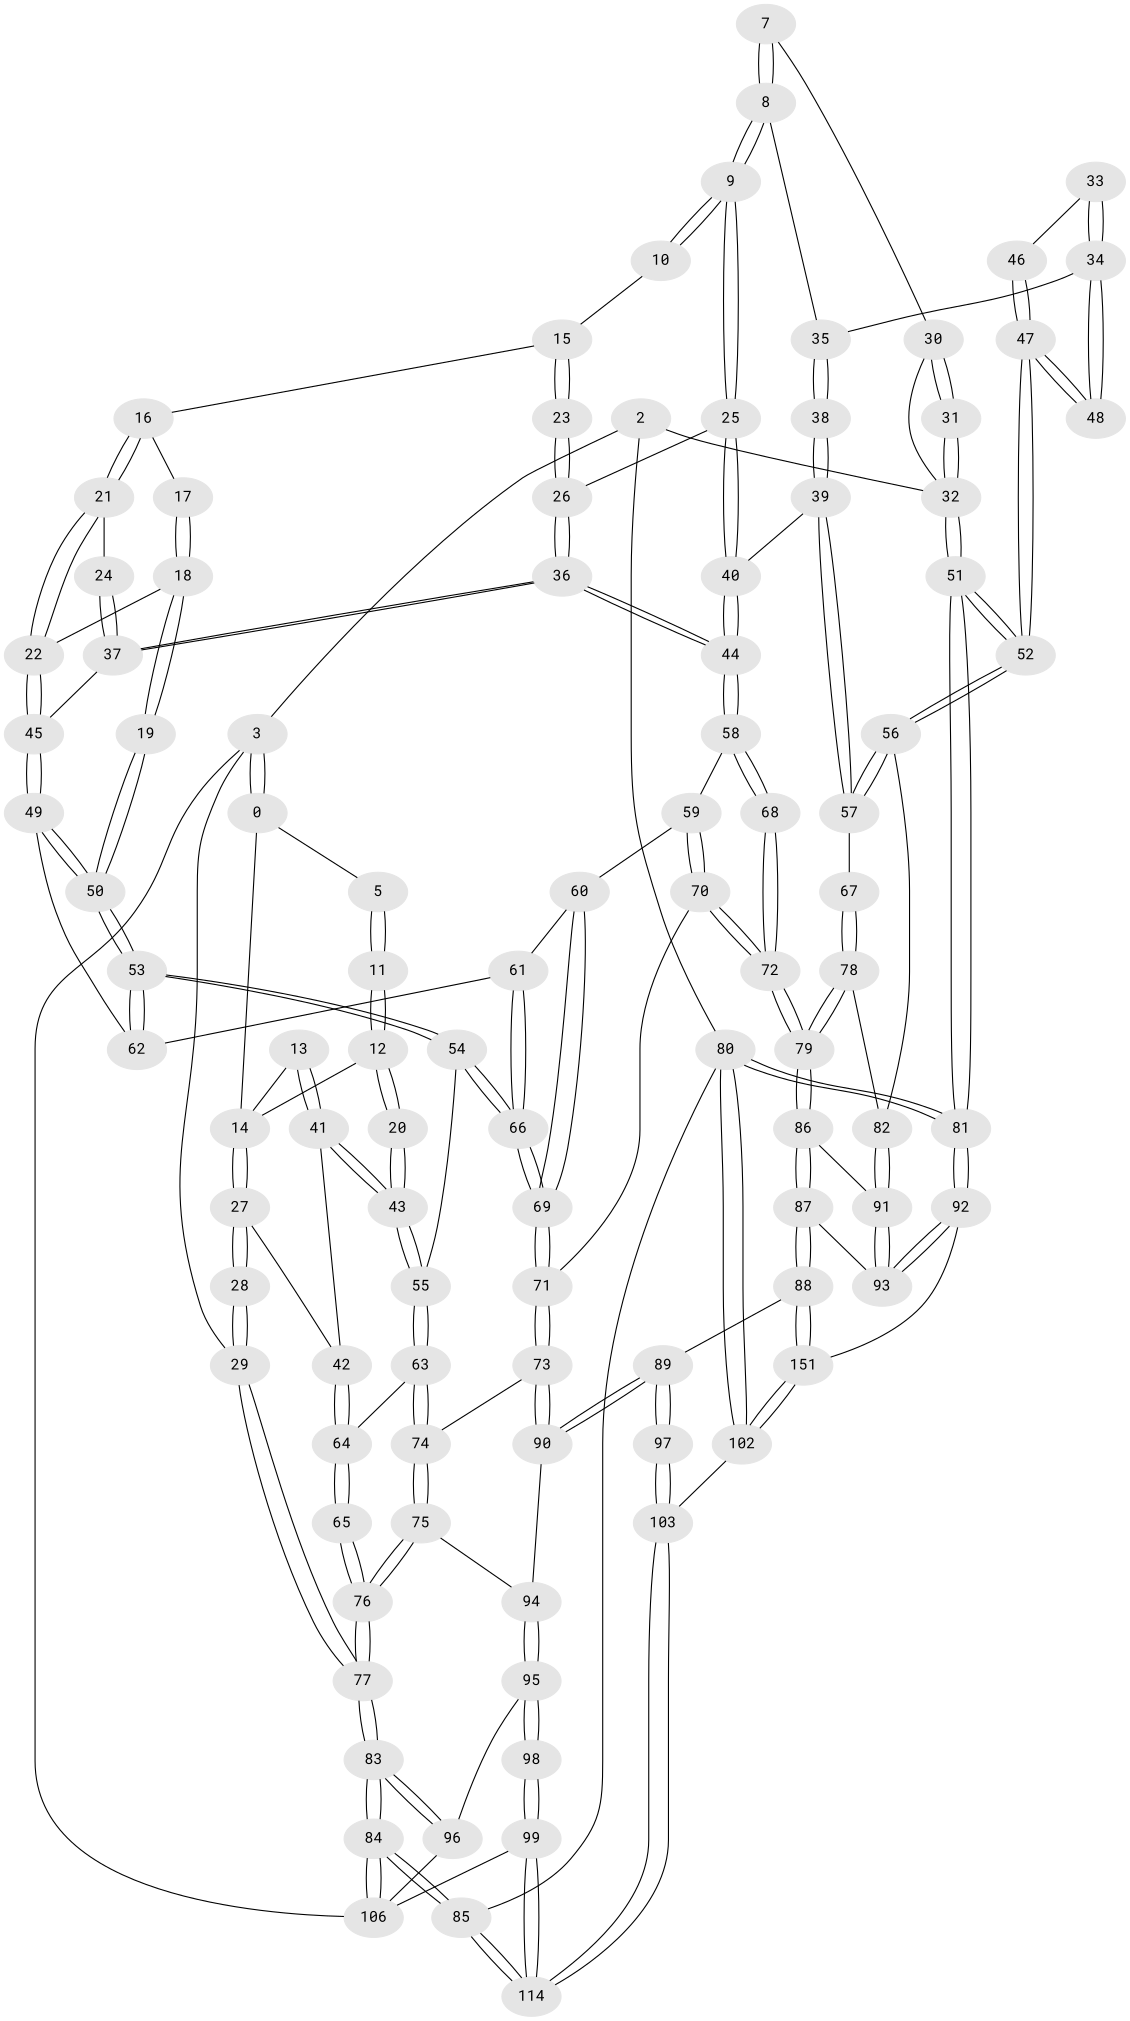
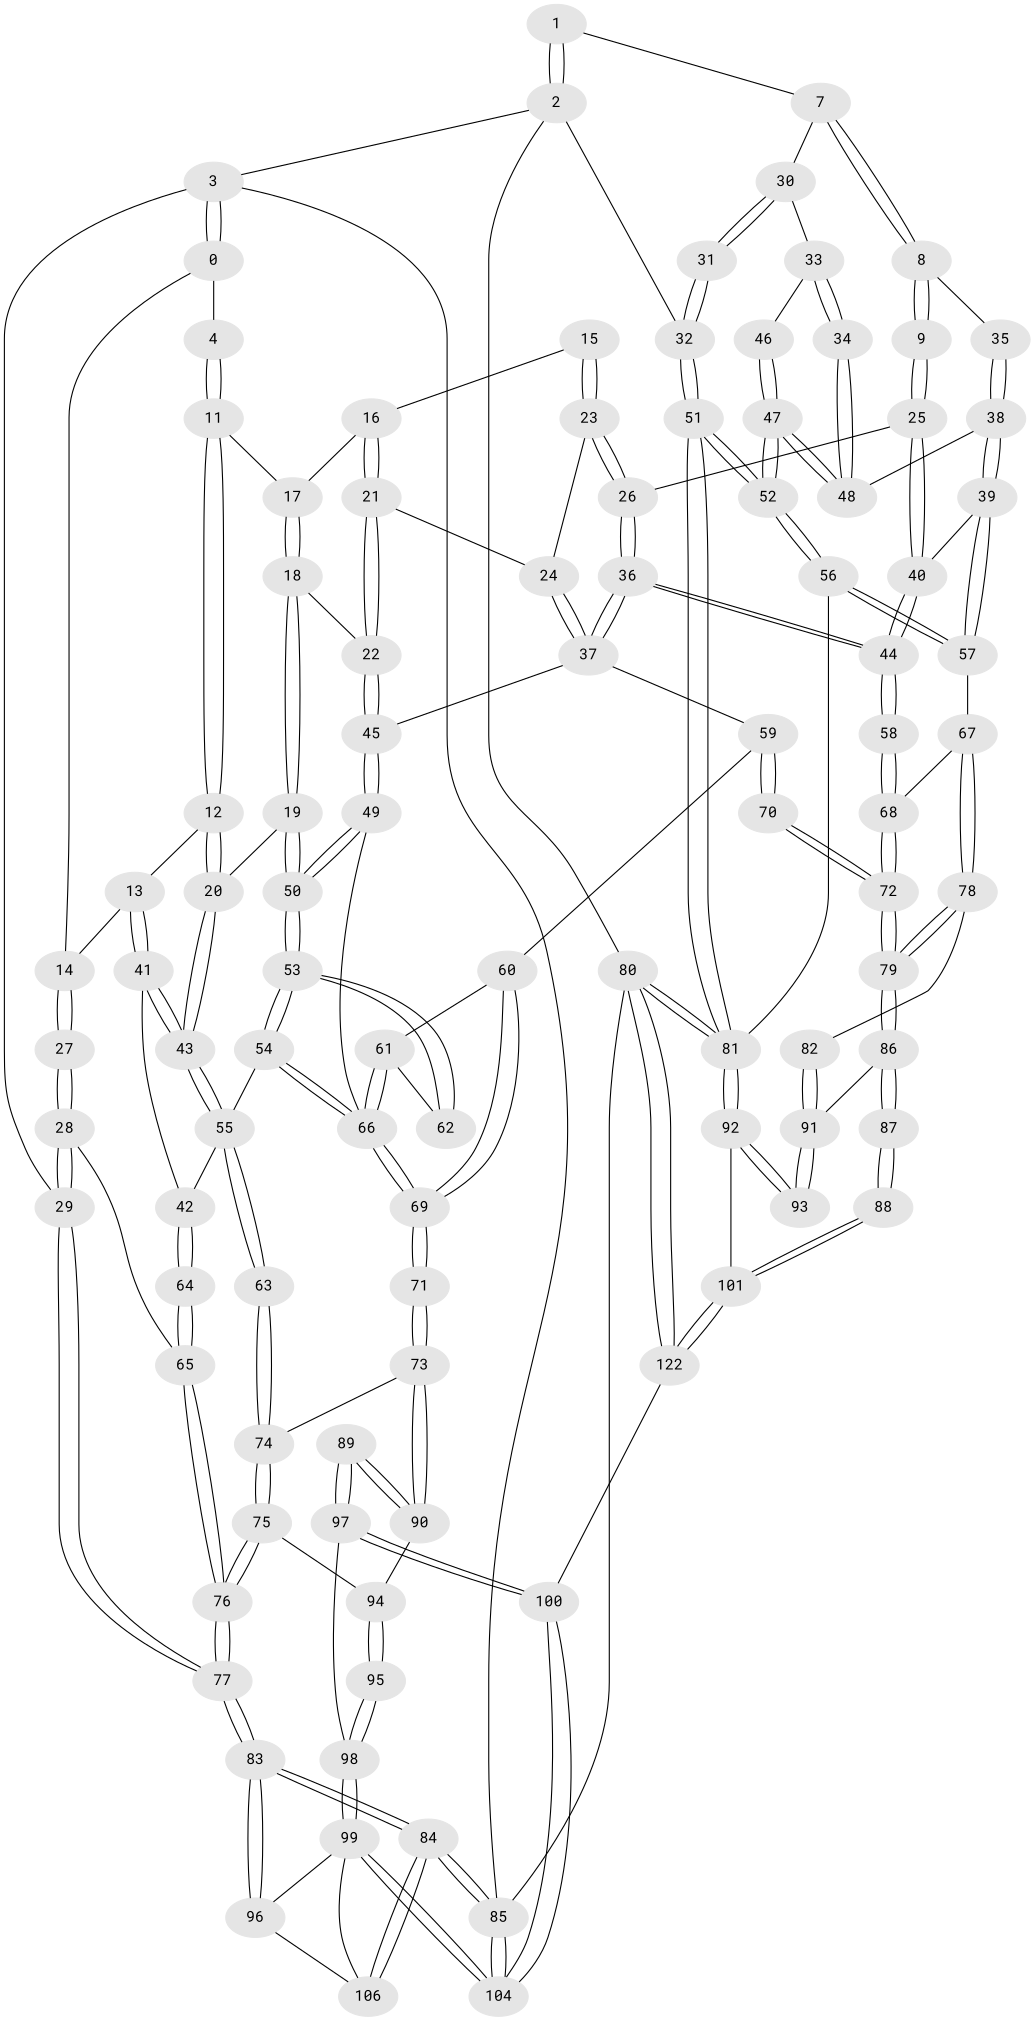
none -> (557, 24)
(661, 261) -> none
(962, 306) -> none
(909, 422) -> (800, 221)
none -> (932, 453)
none -> (253, 458)
none -> (569, 498)
(711, 774) -> (678, 695)
none -> (928, 774)
none -> (253, 852)
(378, 892) -> (214, 340)
(910, 932) -> (828, 827)
(67, 938) -> (341, 971)
(309, 1089) -> (174, 852)
(640, 1098) -> none
none -> (125, 1247)
(843, 1247) -> none
(292, 1286) -> (205, 1168)
(733, 1326) -> none
(803, 1365) -> (731, 1287)
(381, 1405) -> none
(35, 1409) -> (550, 972)
(742, 1444) -> (670, 1365)
(663, 1523) -> (549, 1602)
none -> (334, 1642)
(484, 1757) -> (302, 1878)
(531, 1997) -> (499, 1997)
